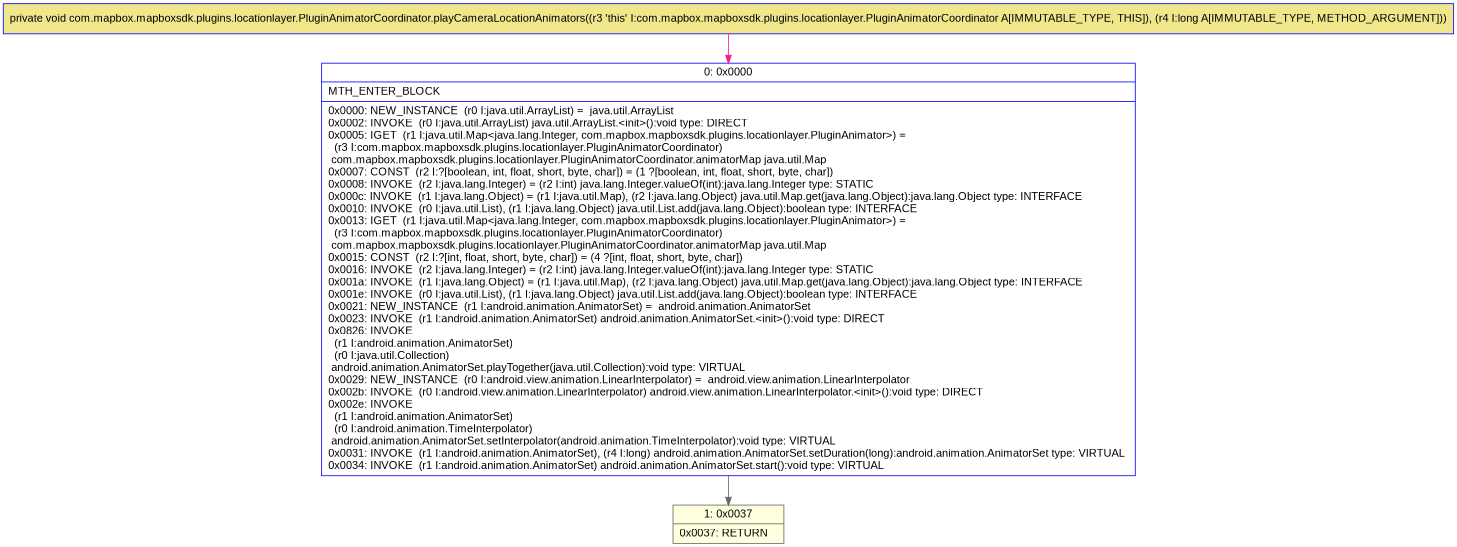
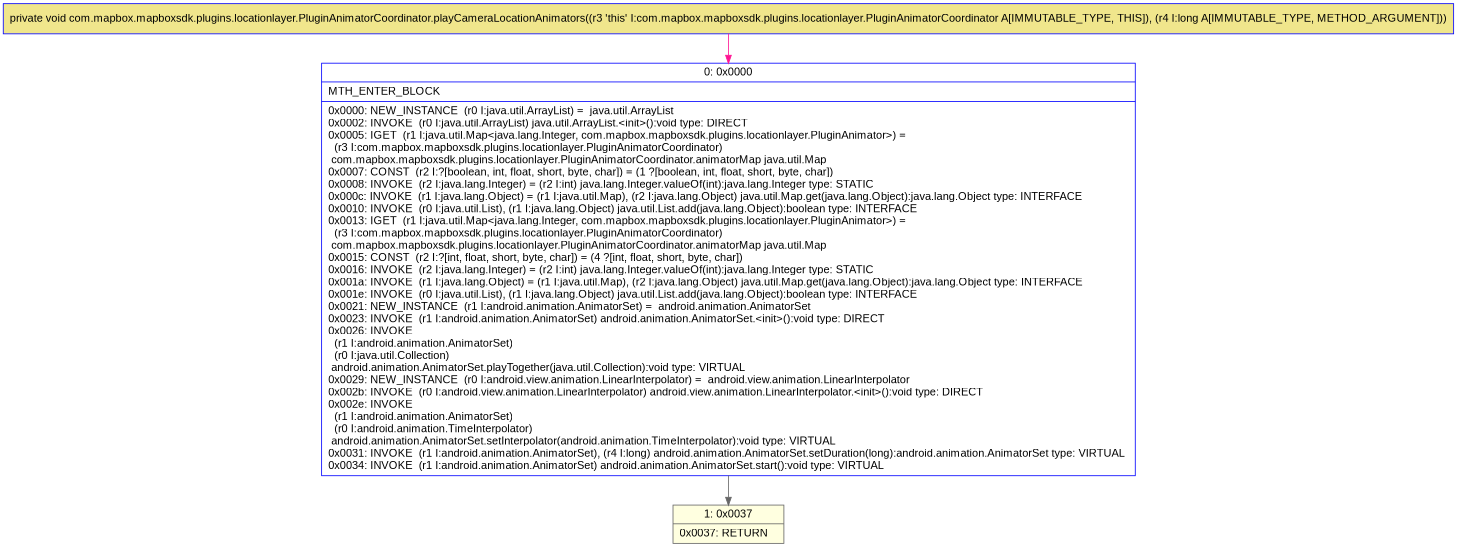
(374, 331) -> (374, 331)
